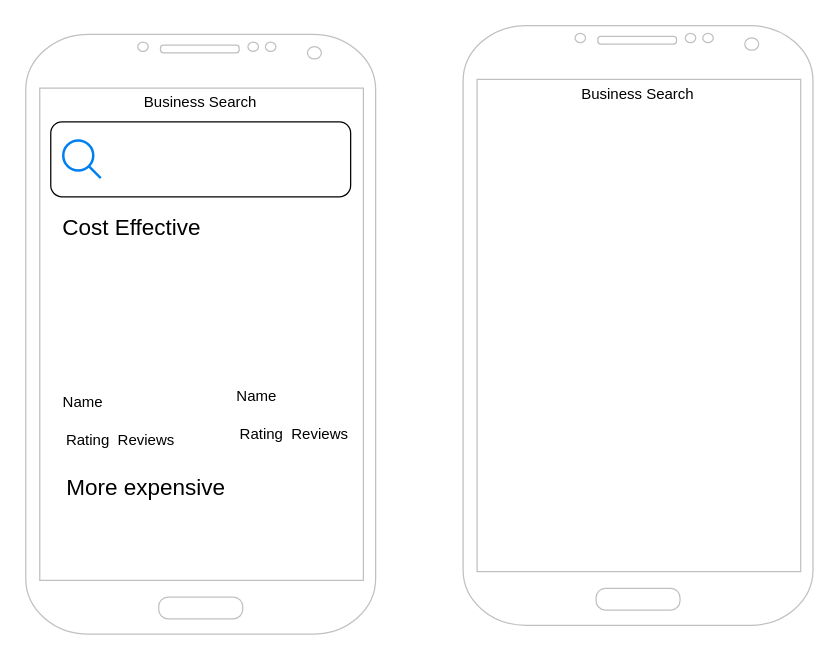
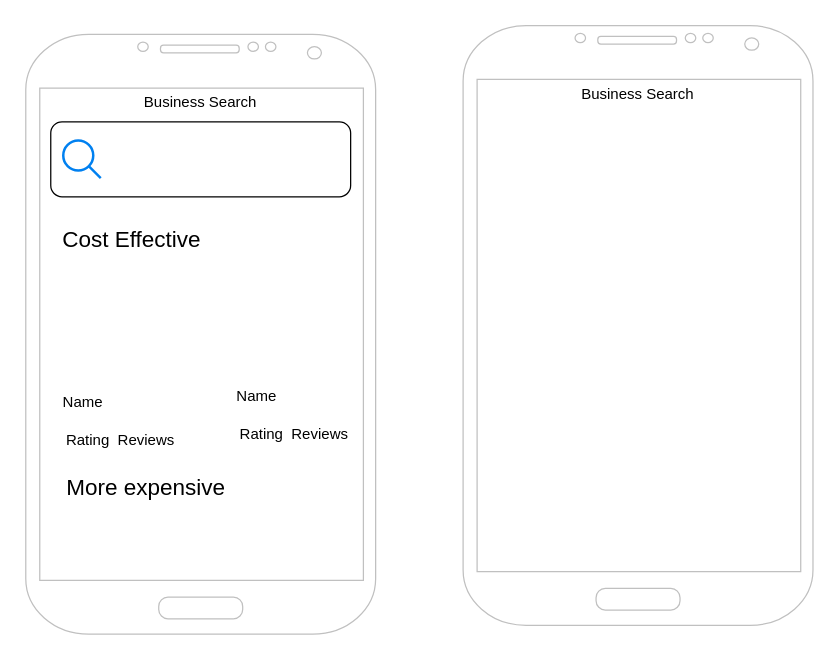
(132, 228) -> (132, 241)
